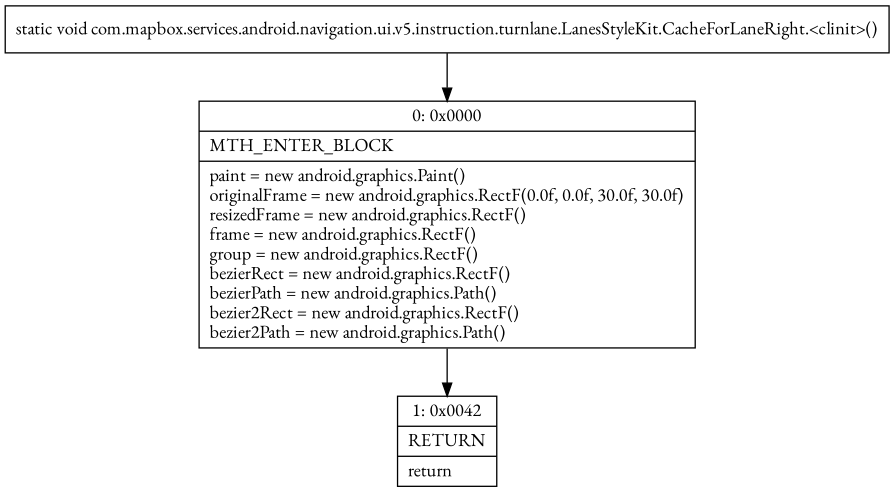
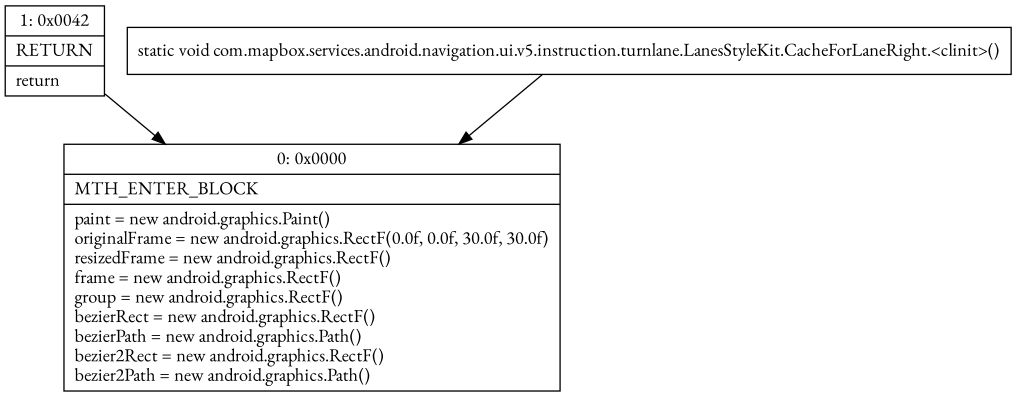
(447, 366) -> (130, 115)
